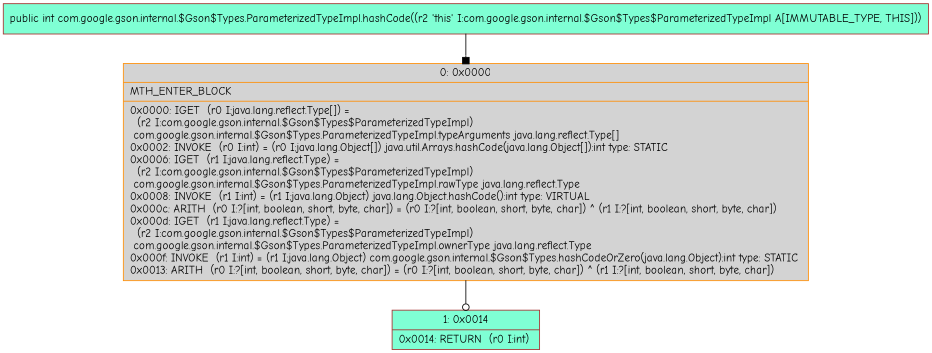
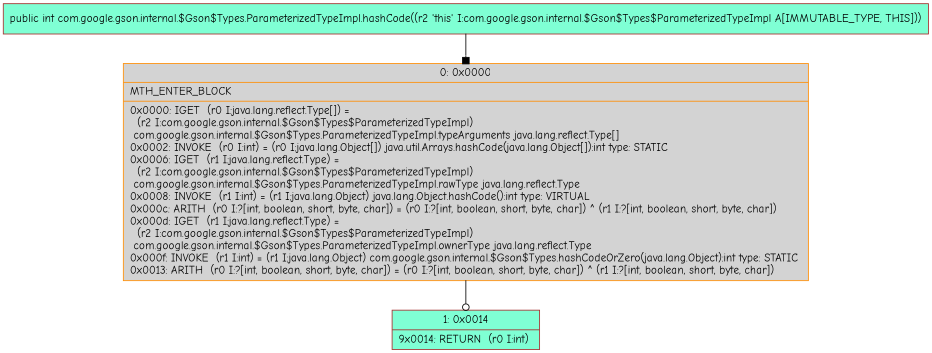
(466, 339) -> (465, 339)
